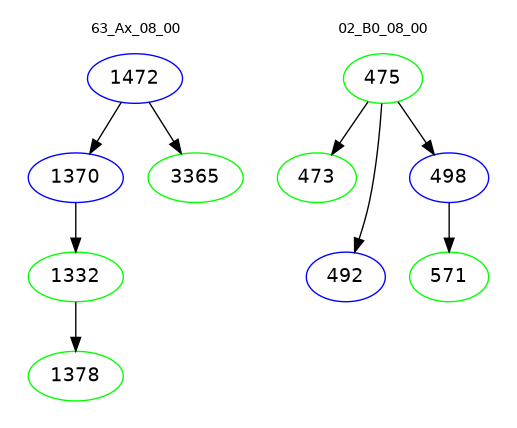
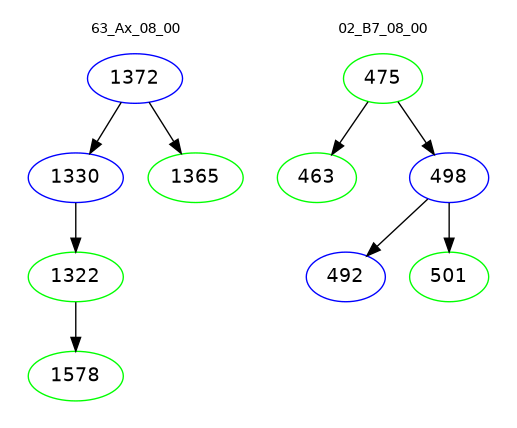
(383, 30) -> (383, 30)
(135, 79) -> (135, 79)
(375, 172) -> (402, 223)
(76, 178) -> (76, 178)
(196, 178) -> (196, 178)
(317, 178) -> (317, 178)
(76, 277) -> (76, 277)
(449, 277) -> (449, 277)
(76, 376) -> (76, 376)
